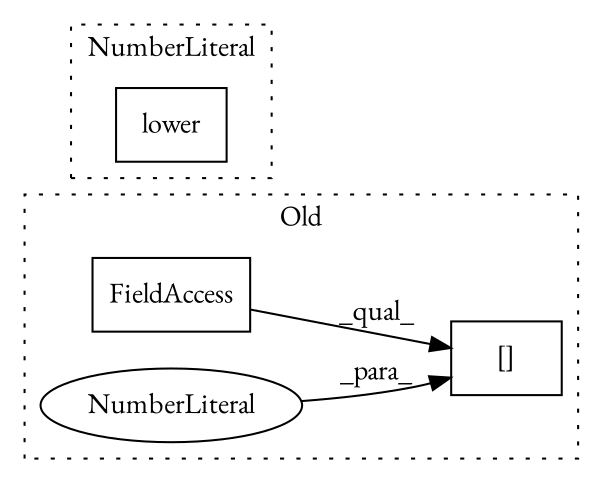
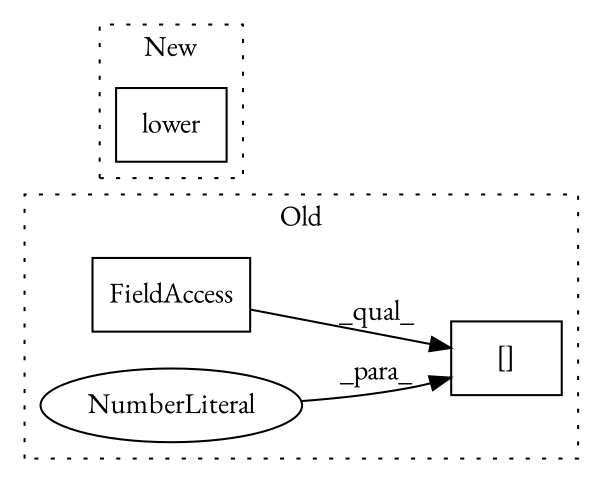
(171, 48) -> (171, 48)
